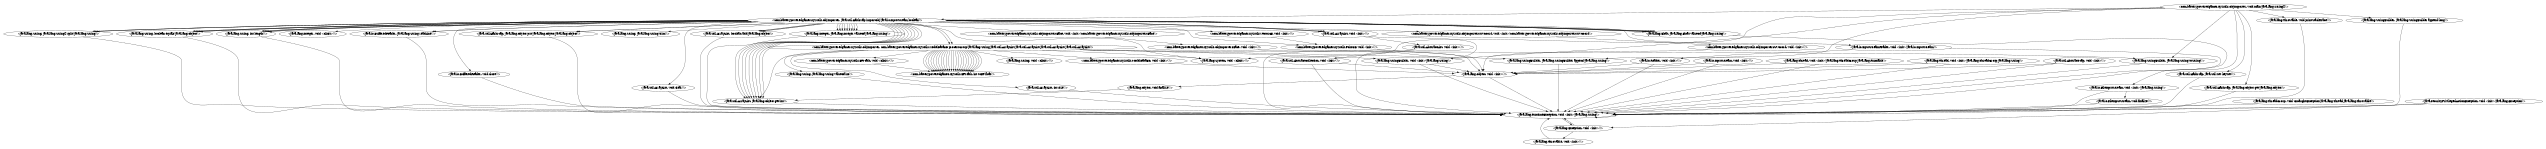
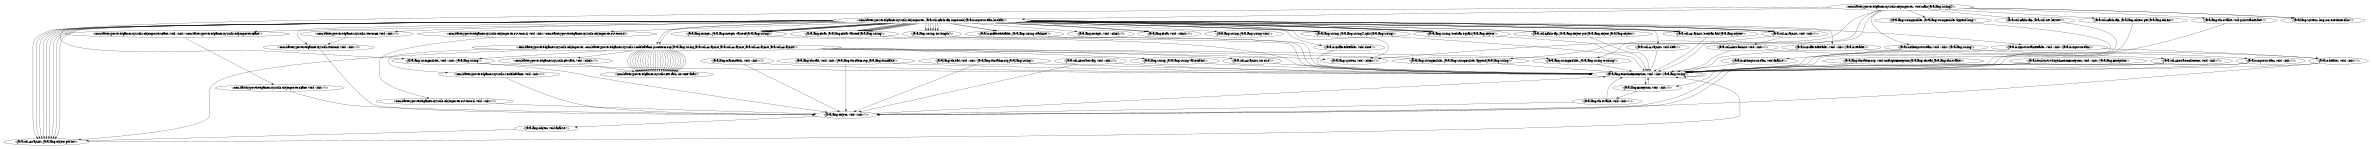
none -> (2323, 20)
none -> (1169, 34)
none -> (1831, 47)
none -> (2129, 54)
none -> (737, 61)
(1029, 61) -> none
none -> (1226, 108)
